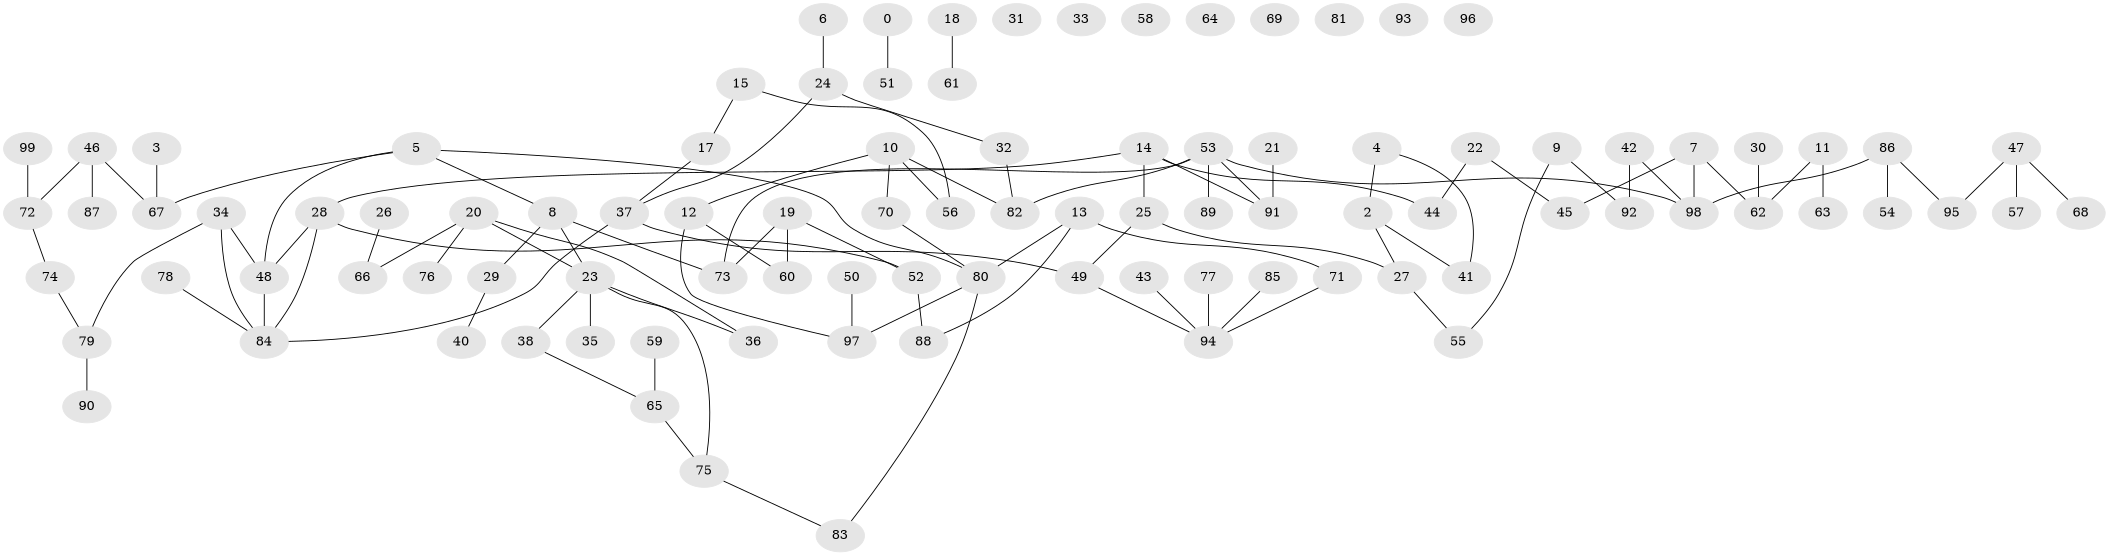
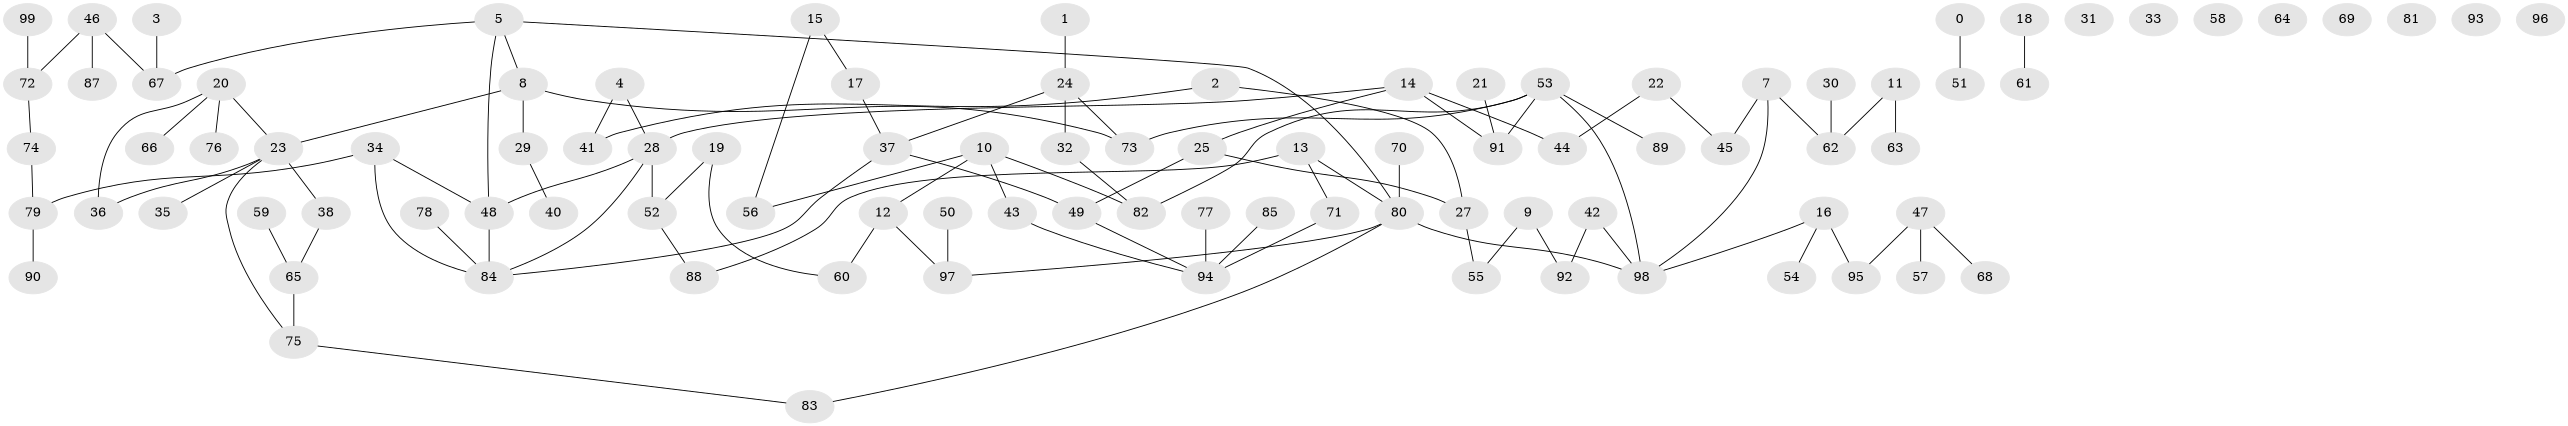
(823, 20) -> (1065, 20)
(1888, 149) -> (1824, 213)
(1373, 178) -> (636, 116)
(888, 181) -> (1001, 188)
(384, 213) -> none
(765, 236) -> (1097, 116)
none -> (1519, 248)
